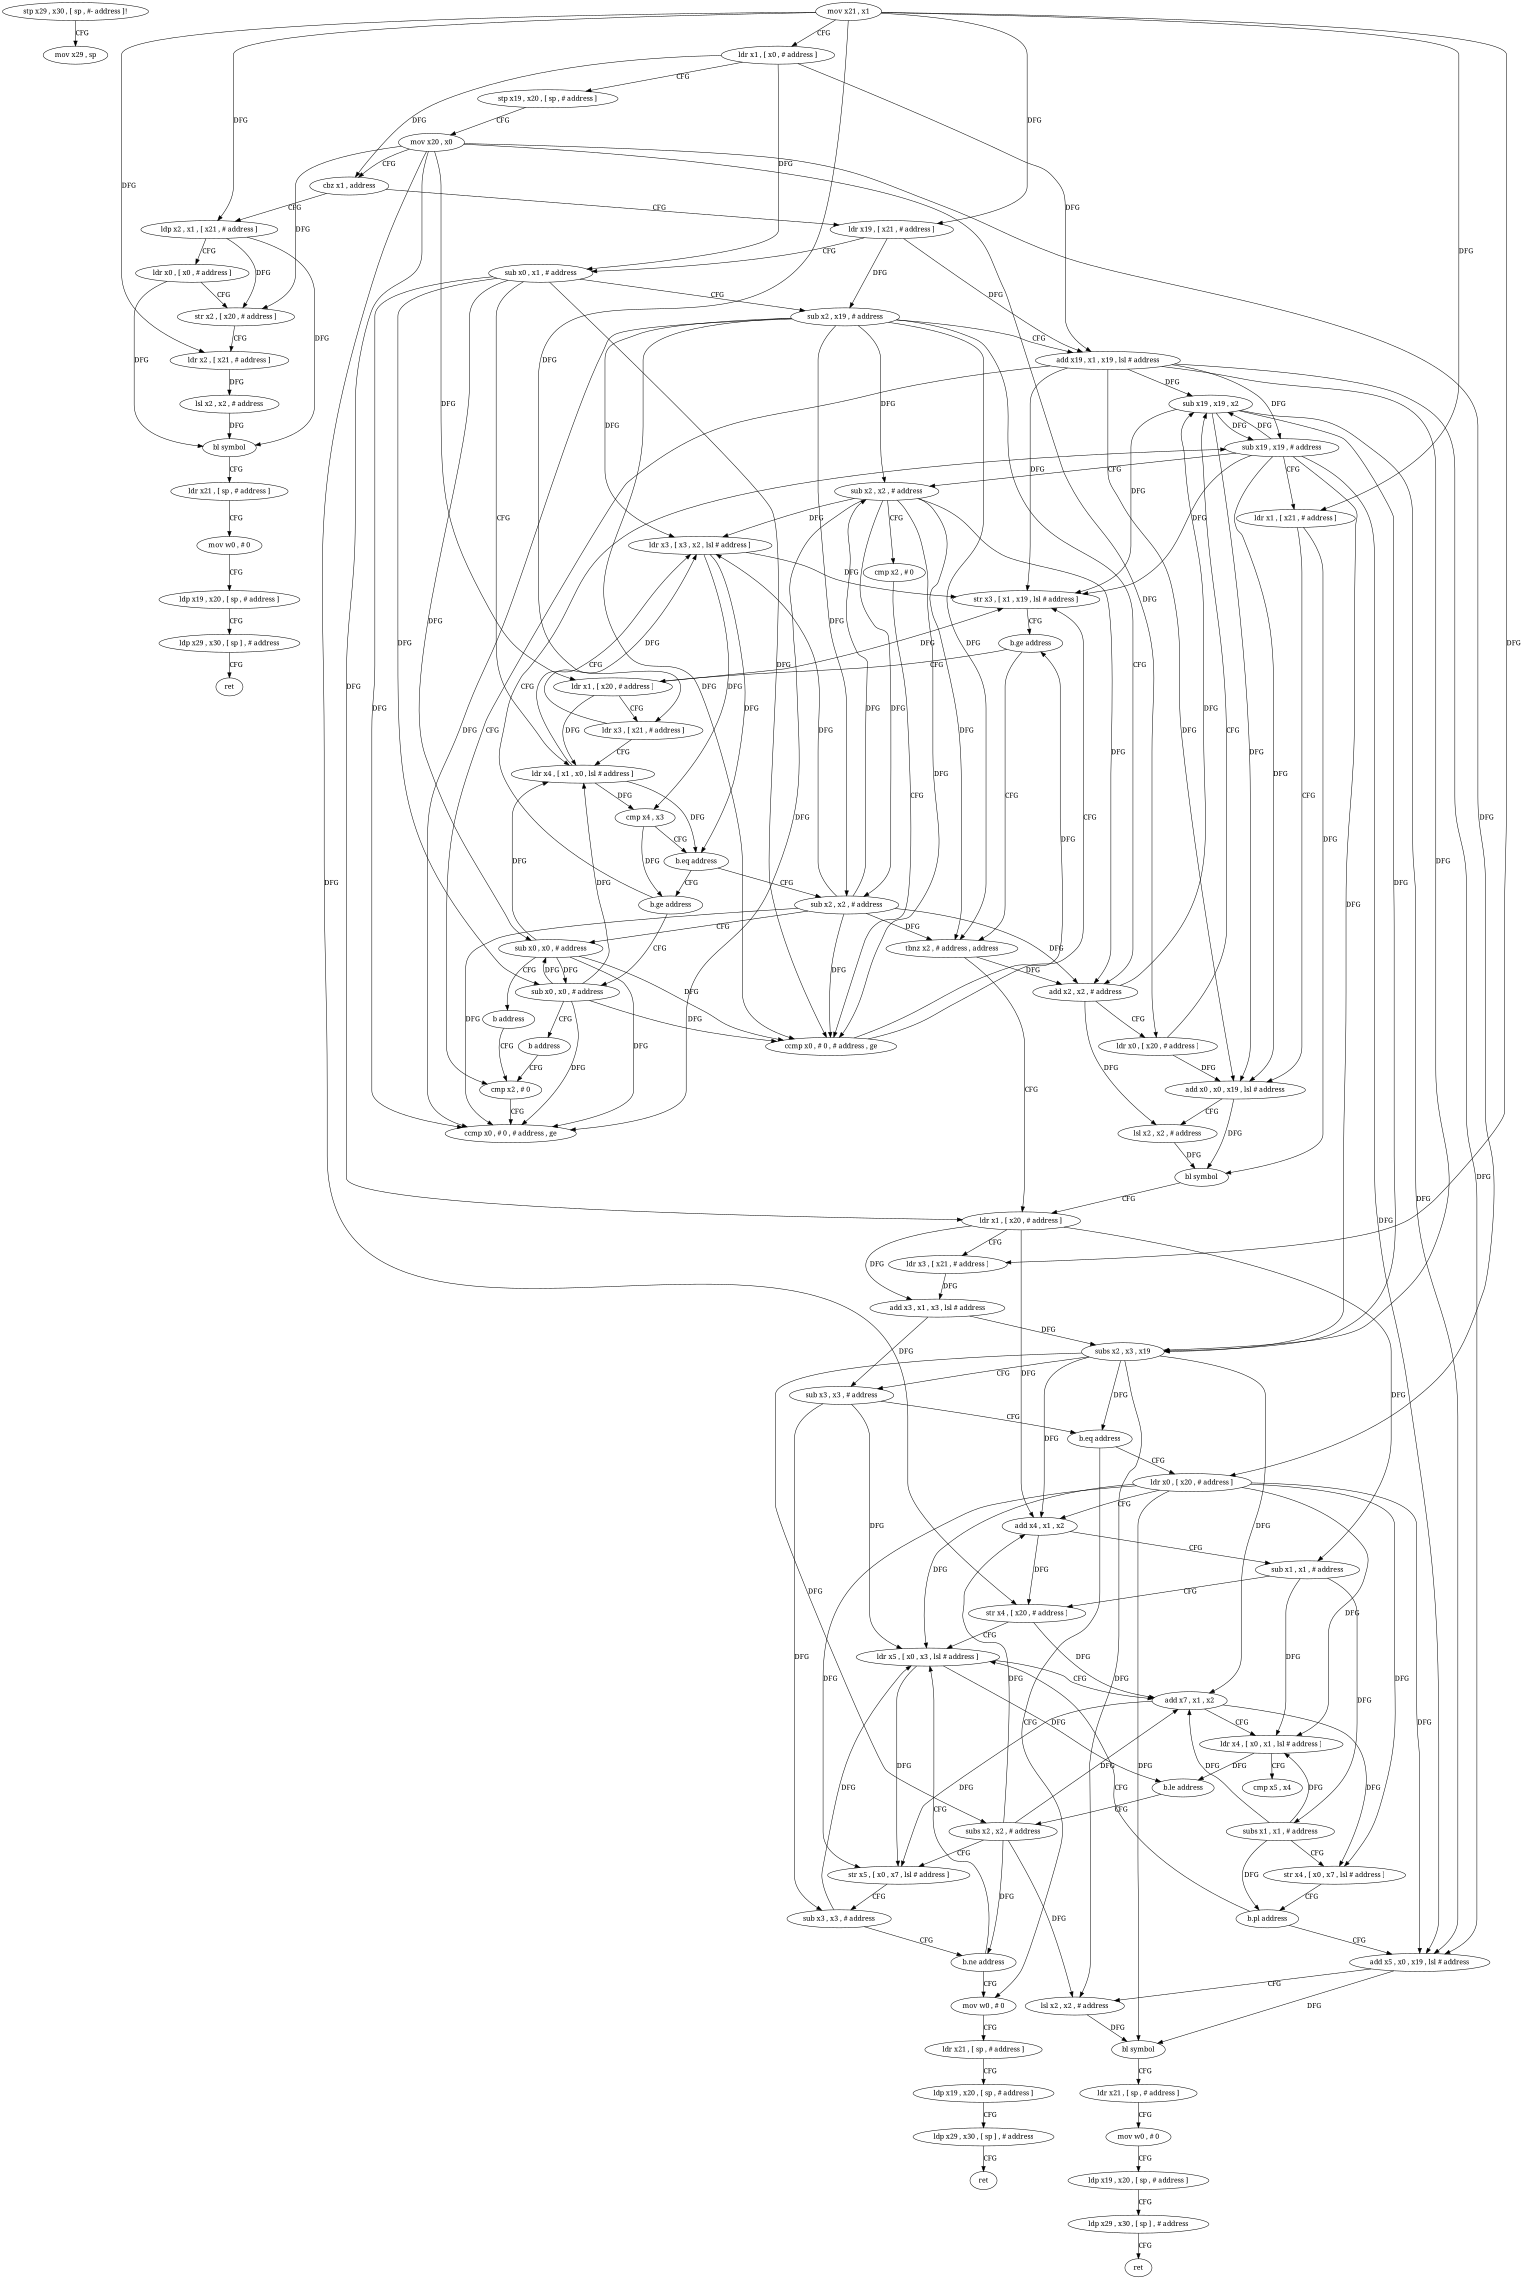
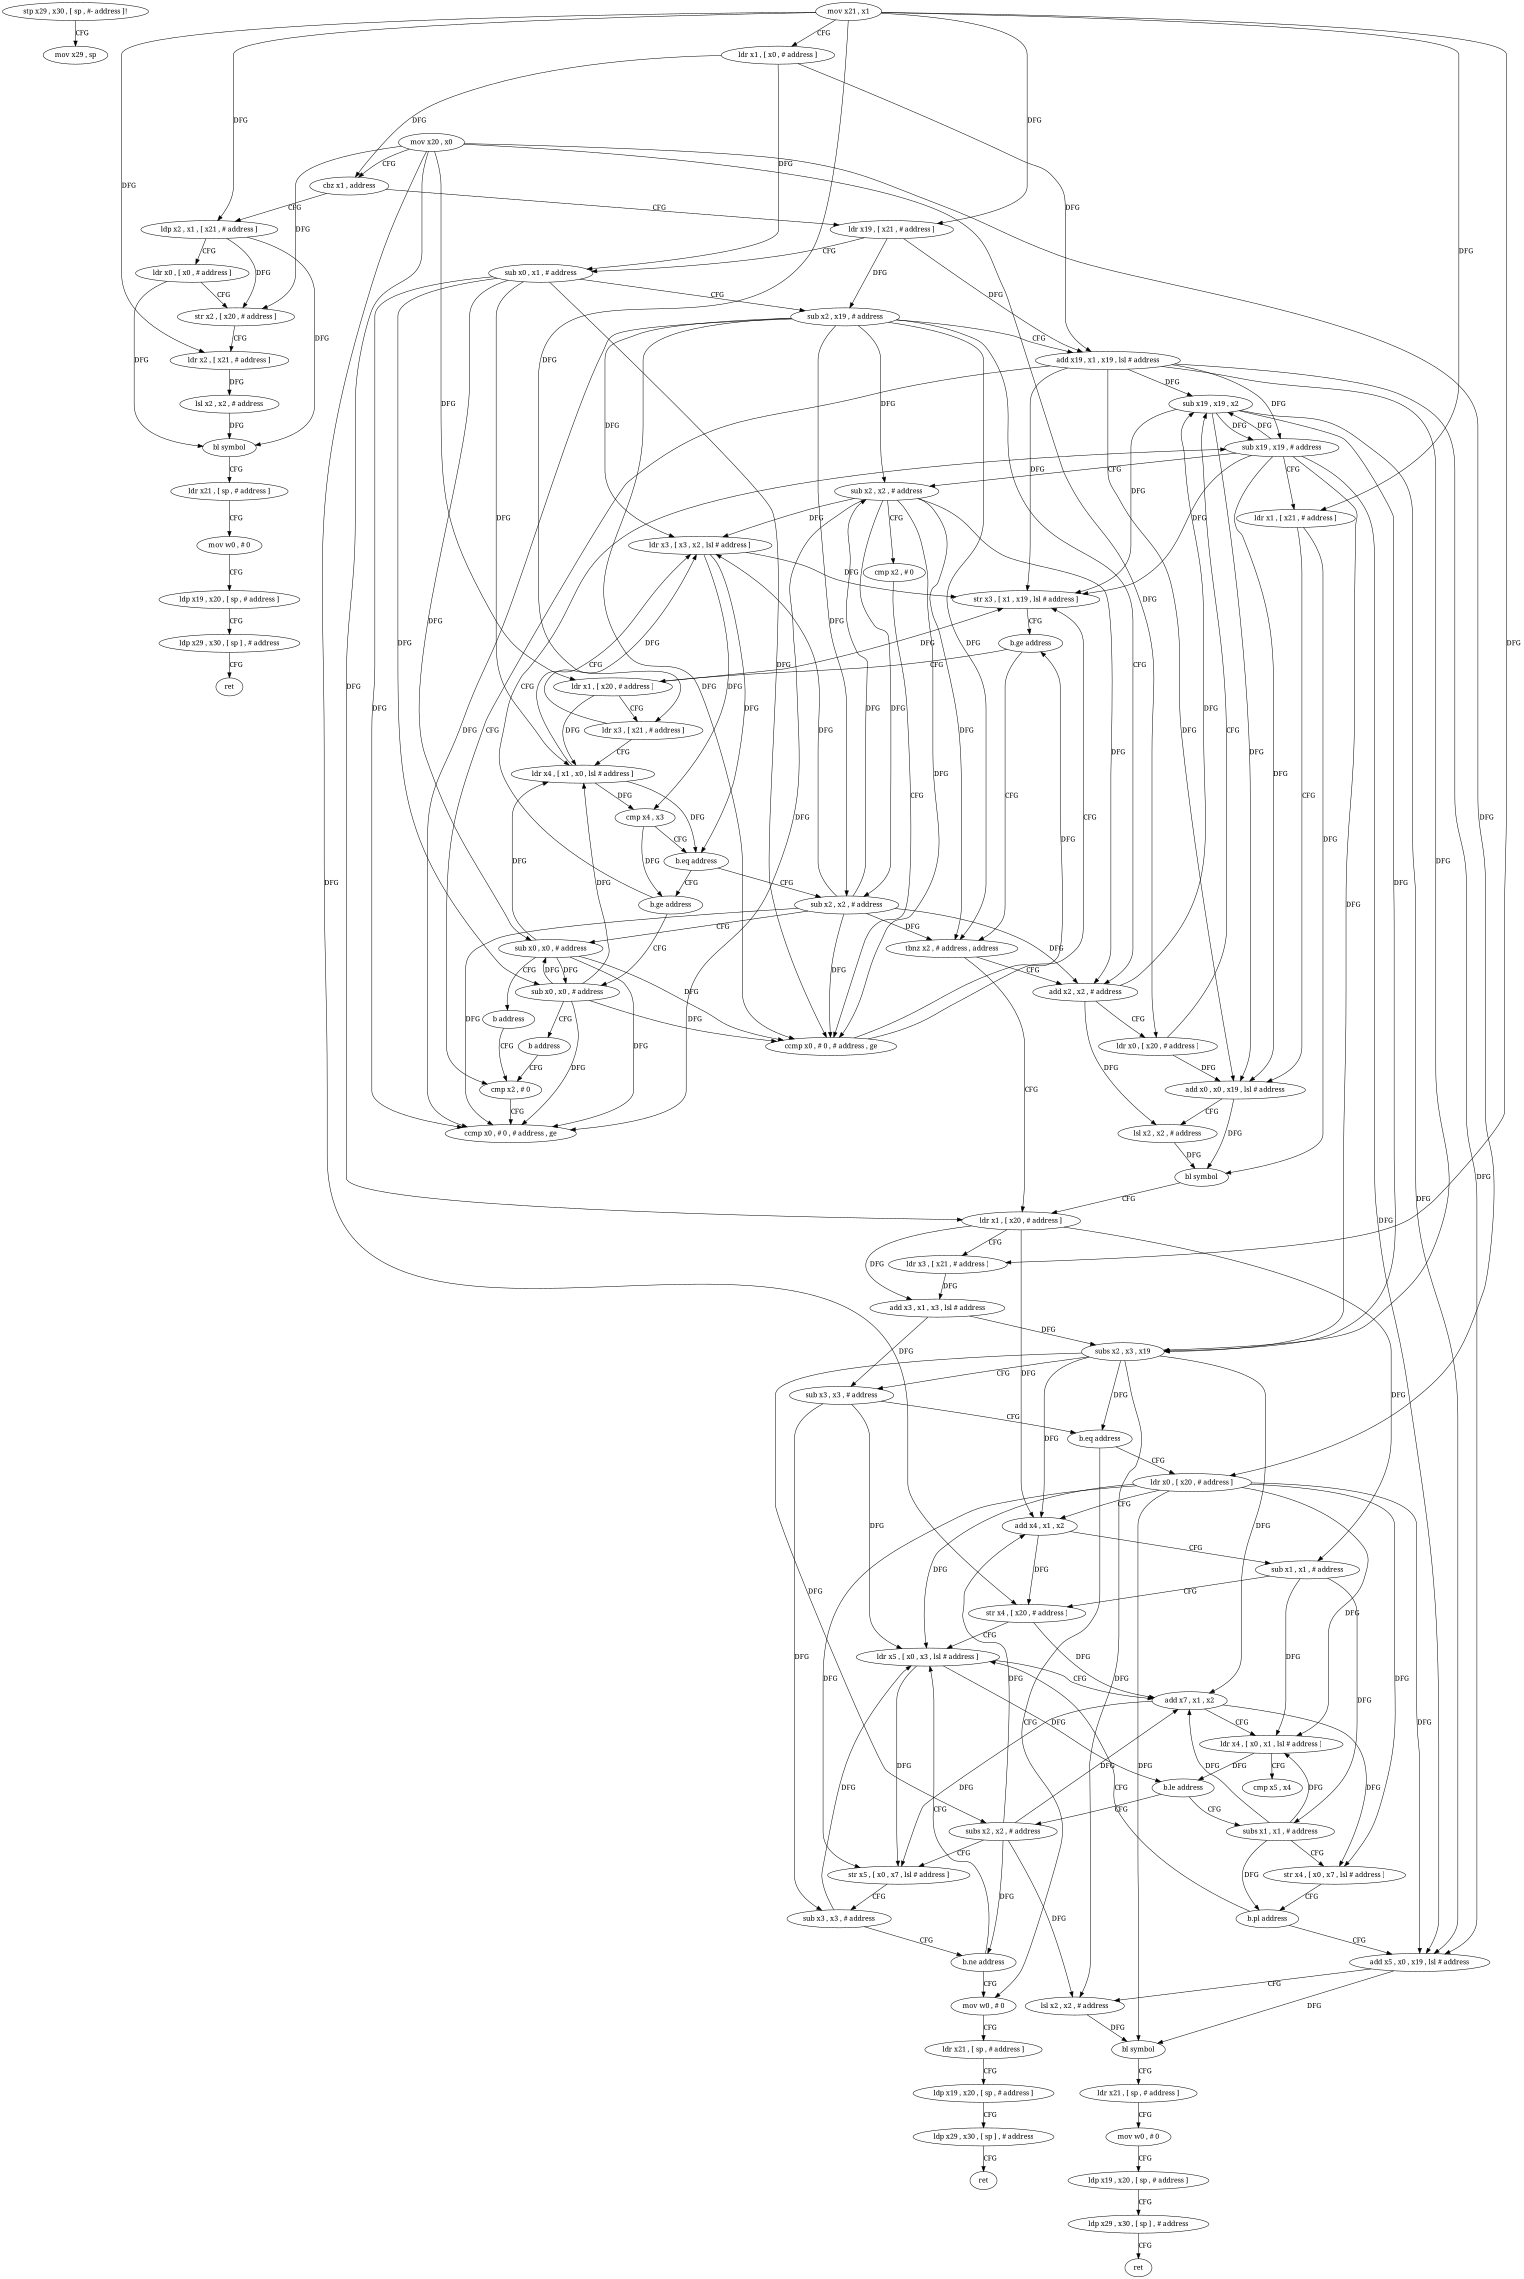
(548, 99) -> none
(503, 518) -> (503, 518)
(1033, 970) -> (1033, 970)
none -> (1210, 1815)
